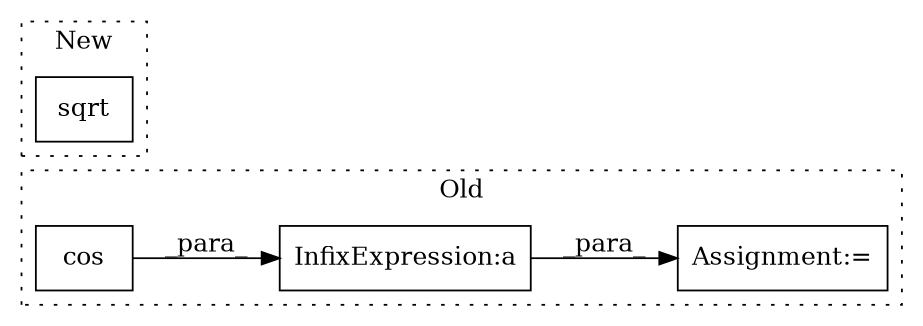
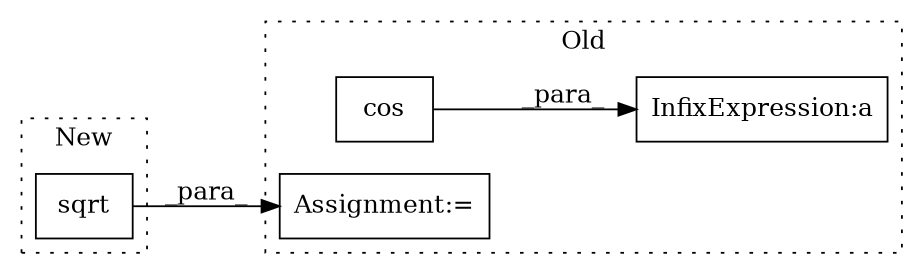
(595, 258) -> (197, 206)
